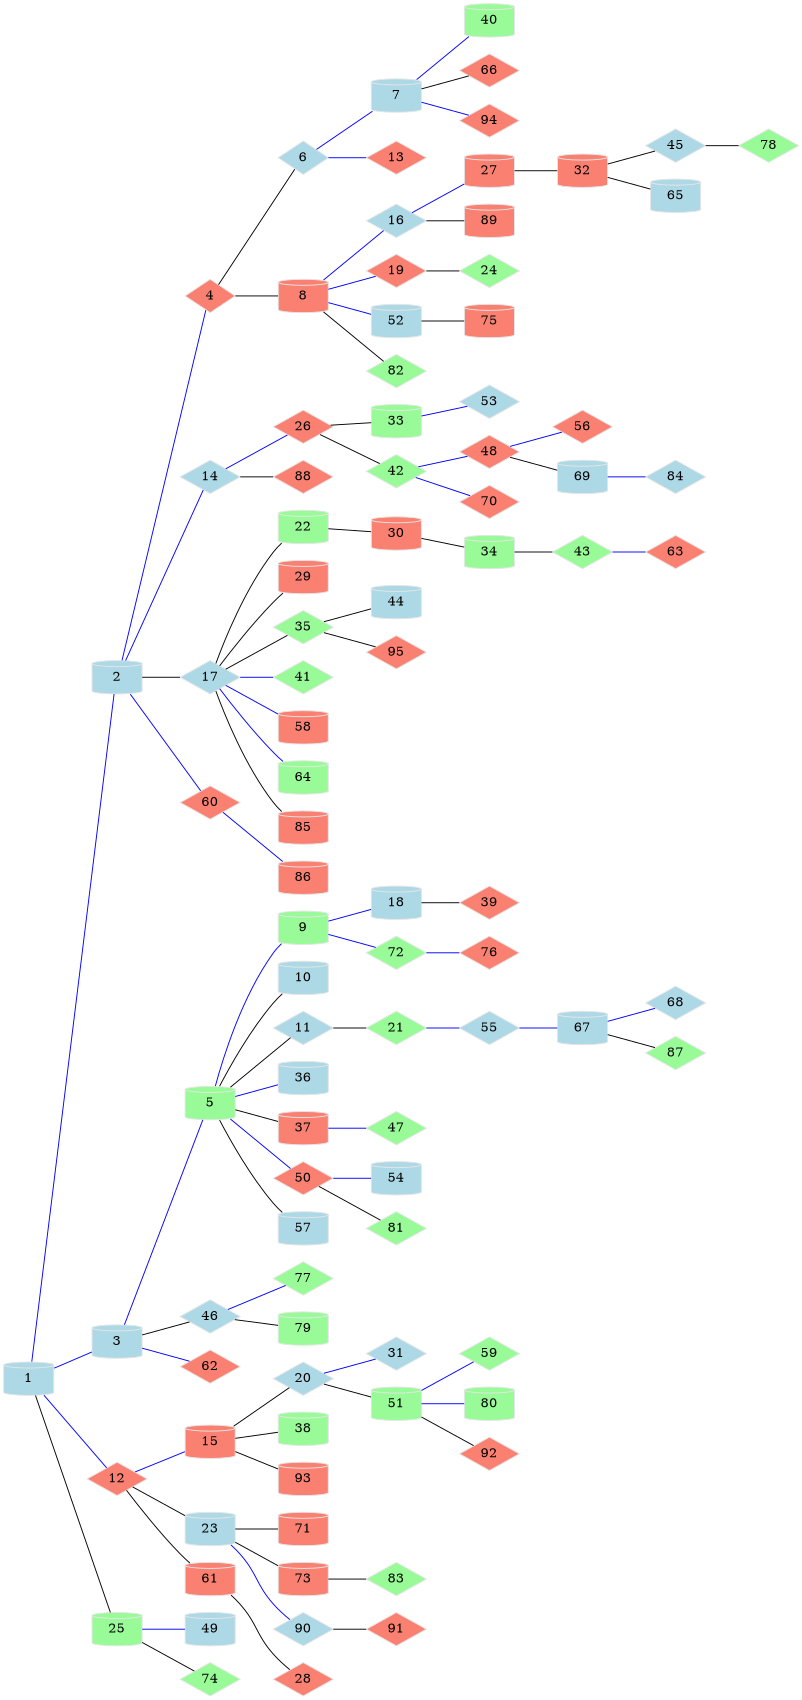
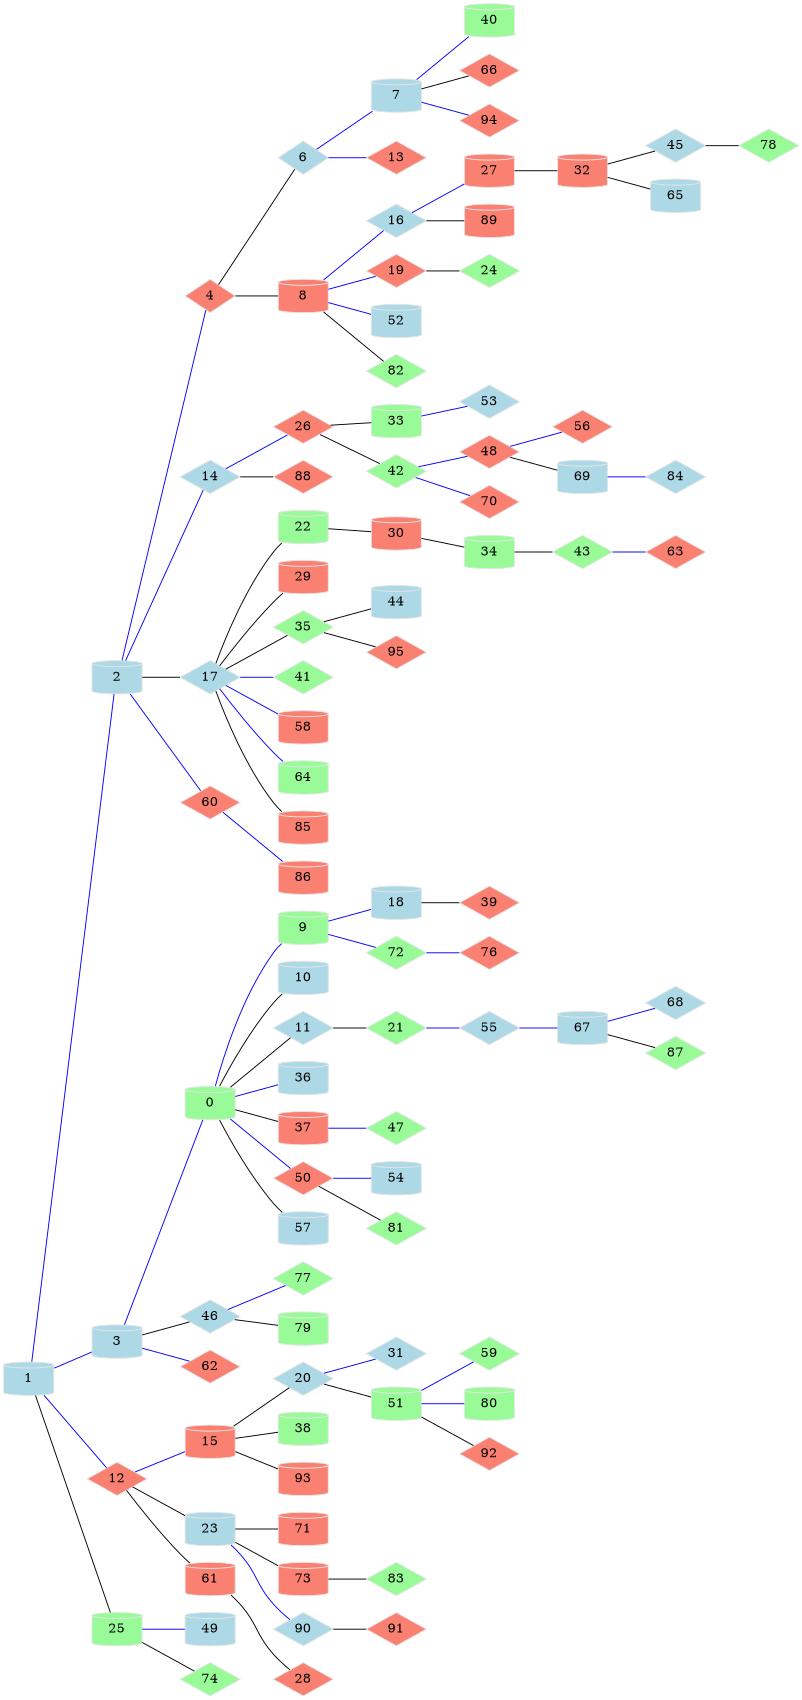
(489, 321) -> none
(210, 1103) -> (210, 1103)
